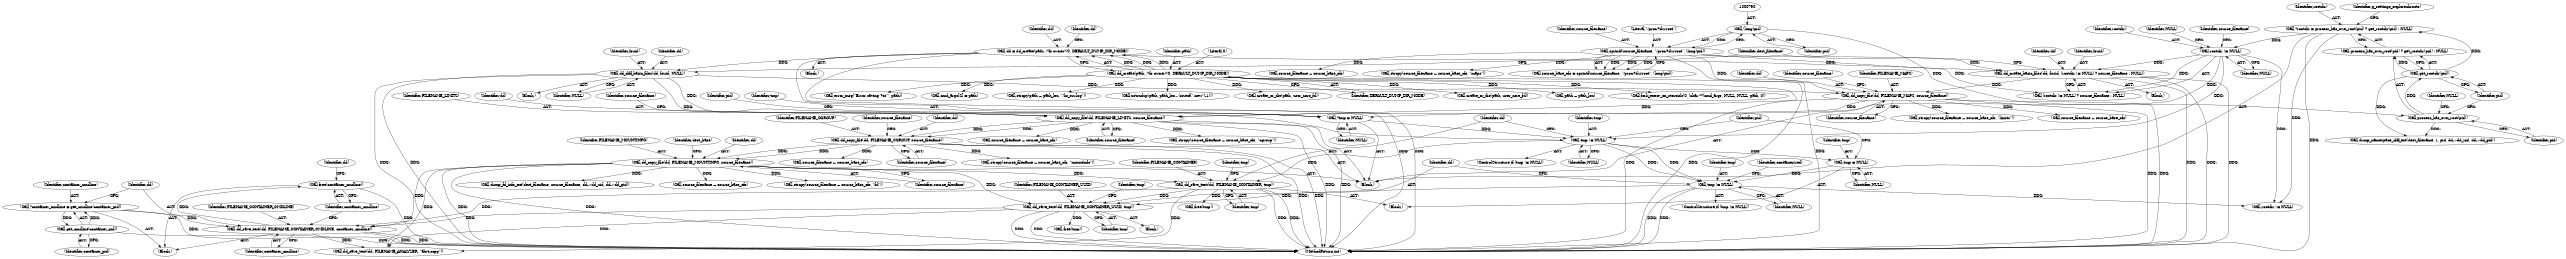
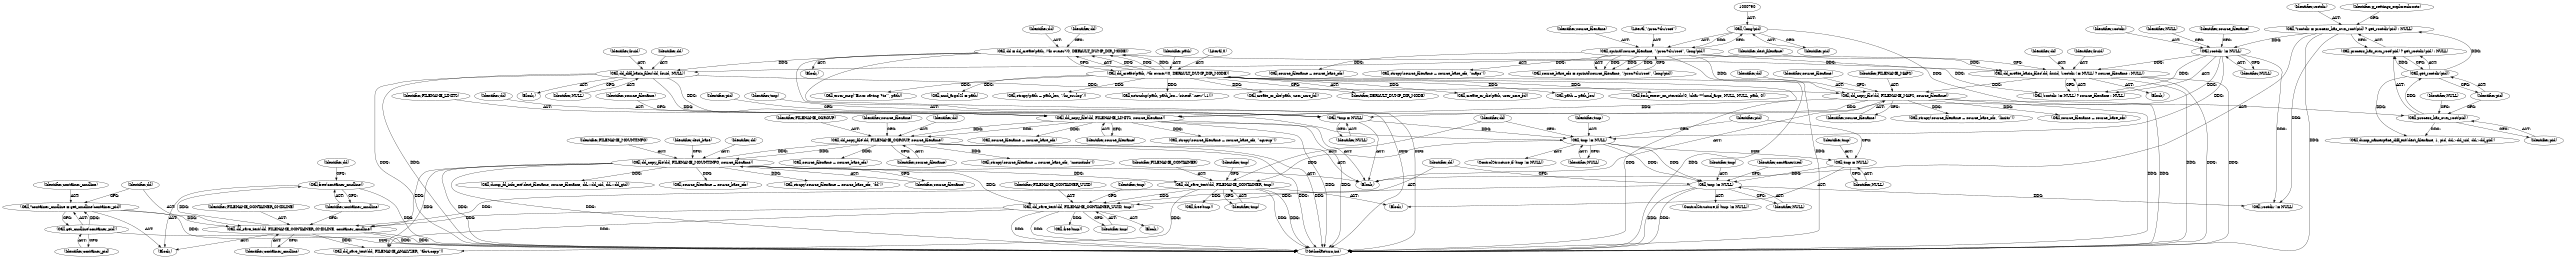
(1523, 63) -> (1524, 63)
(68, 218) -> (68, 218)
